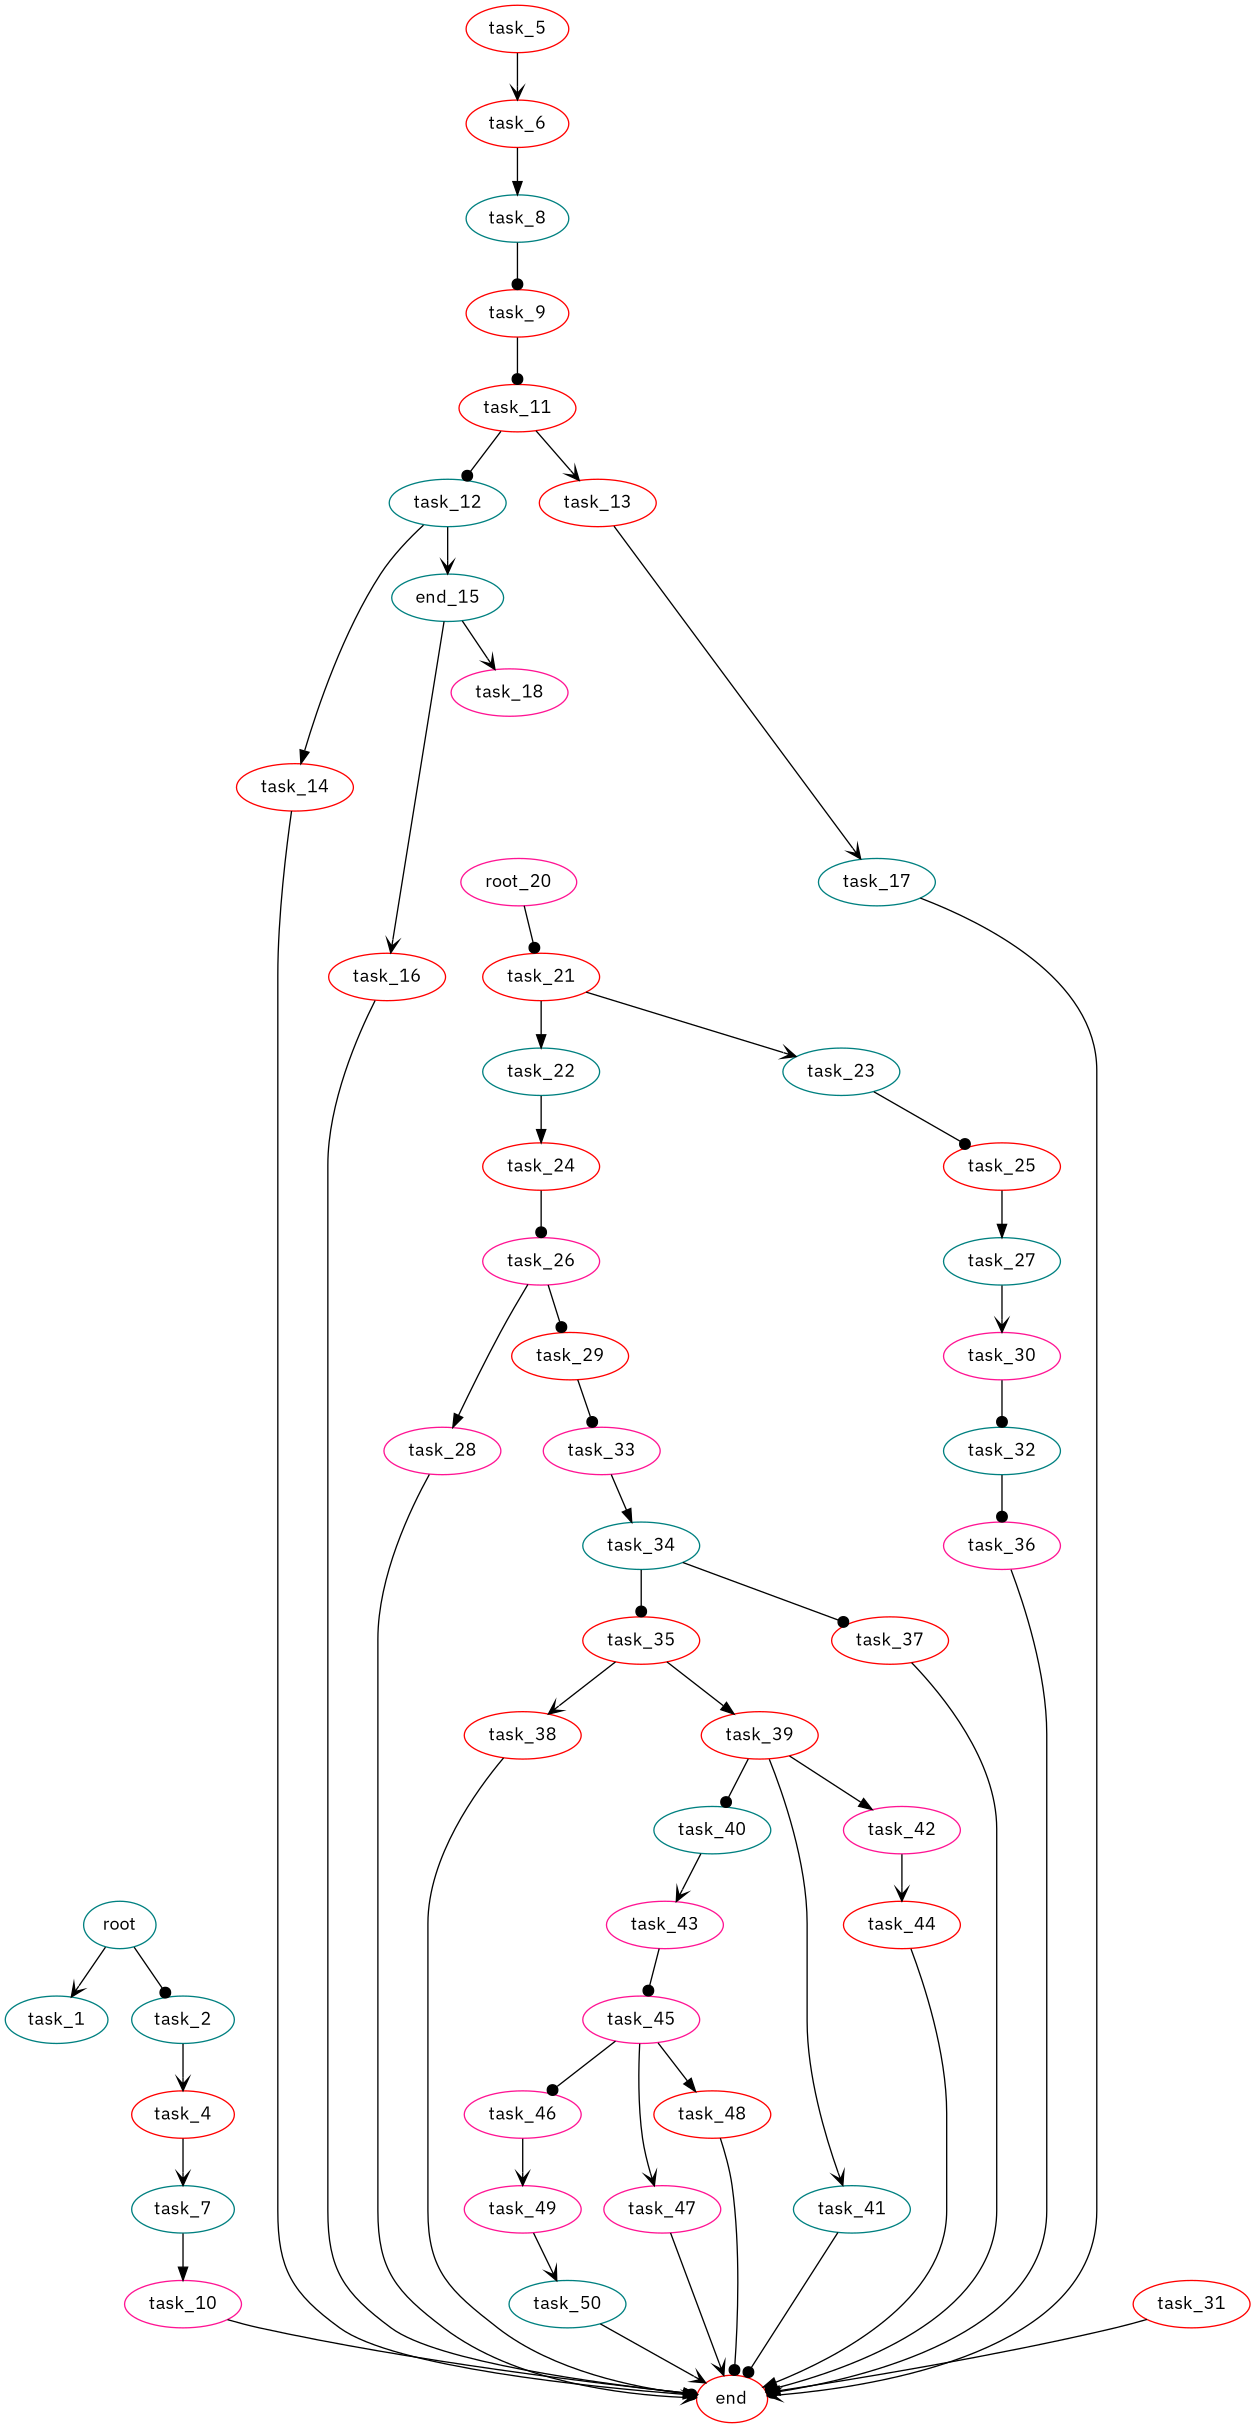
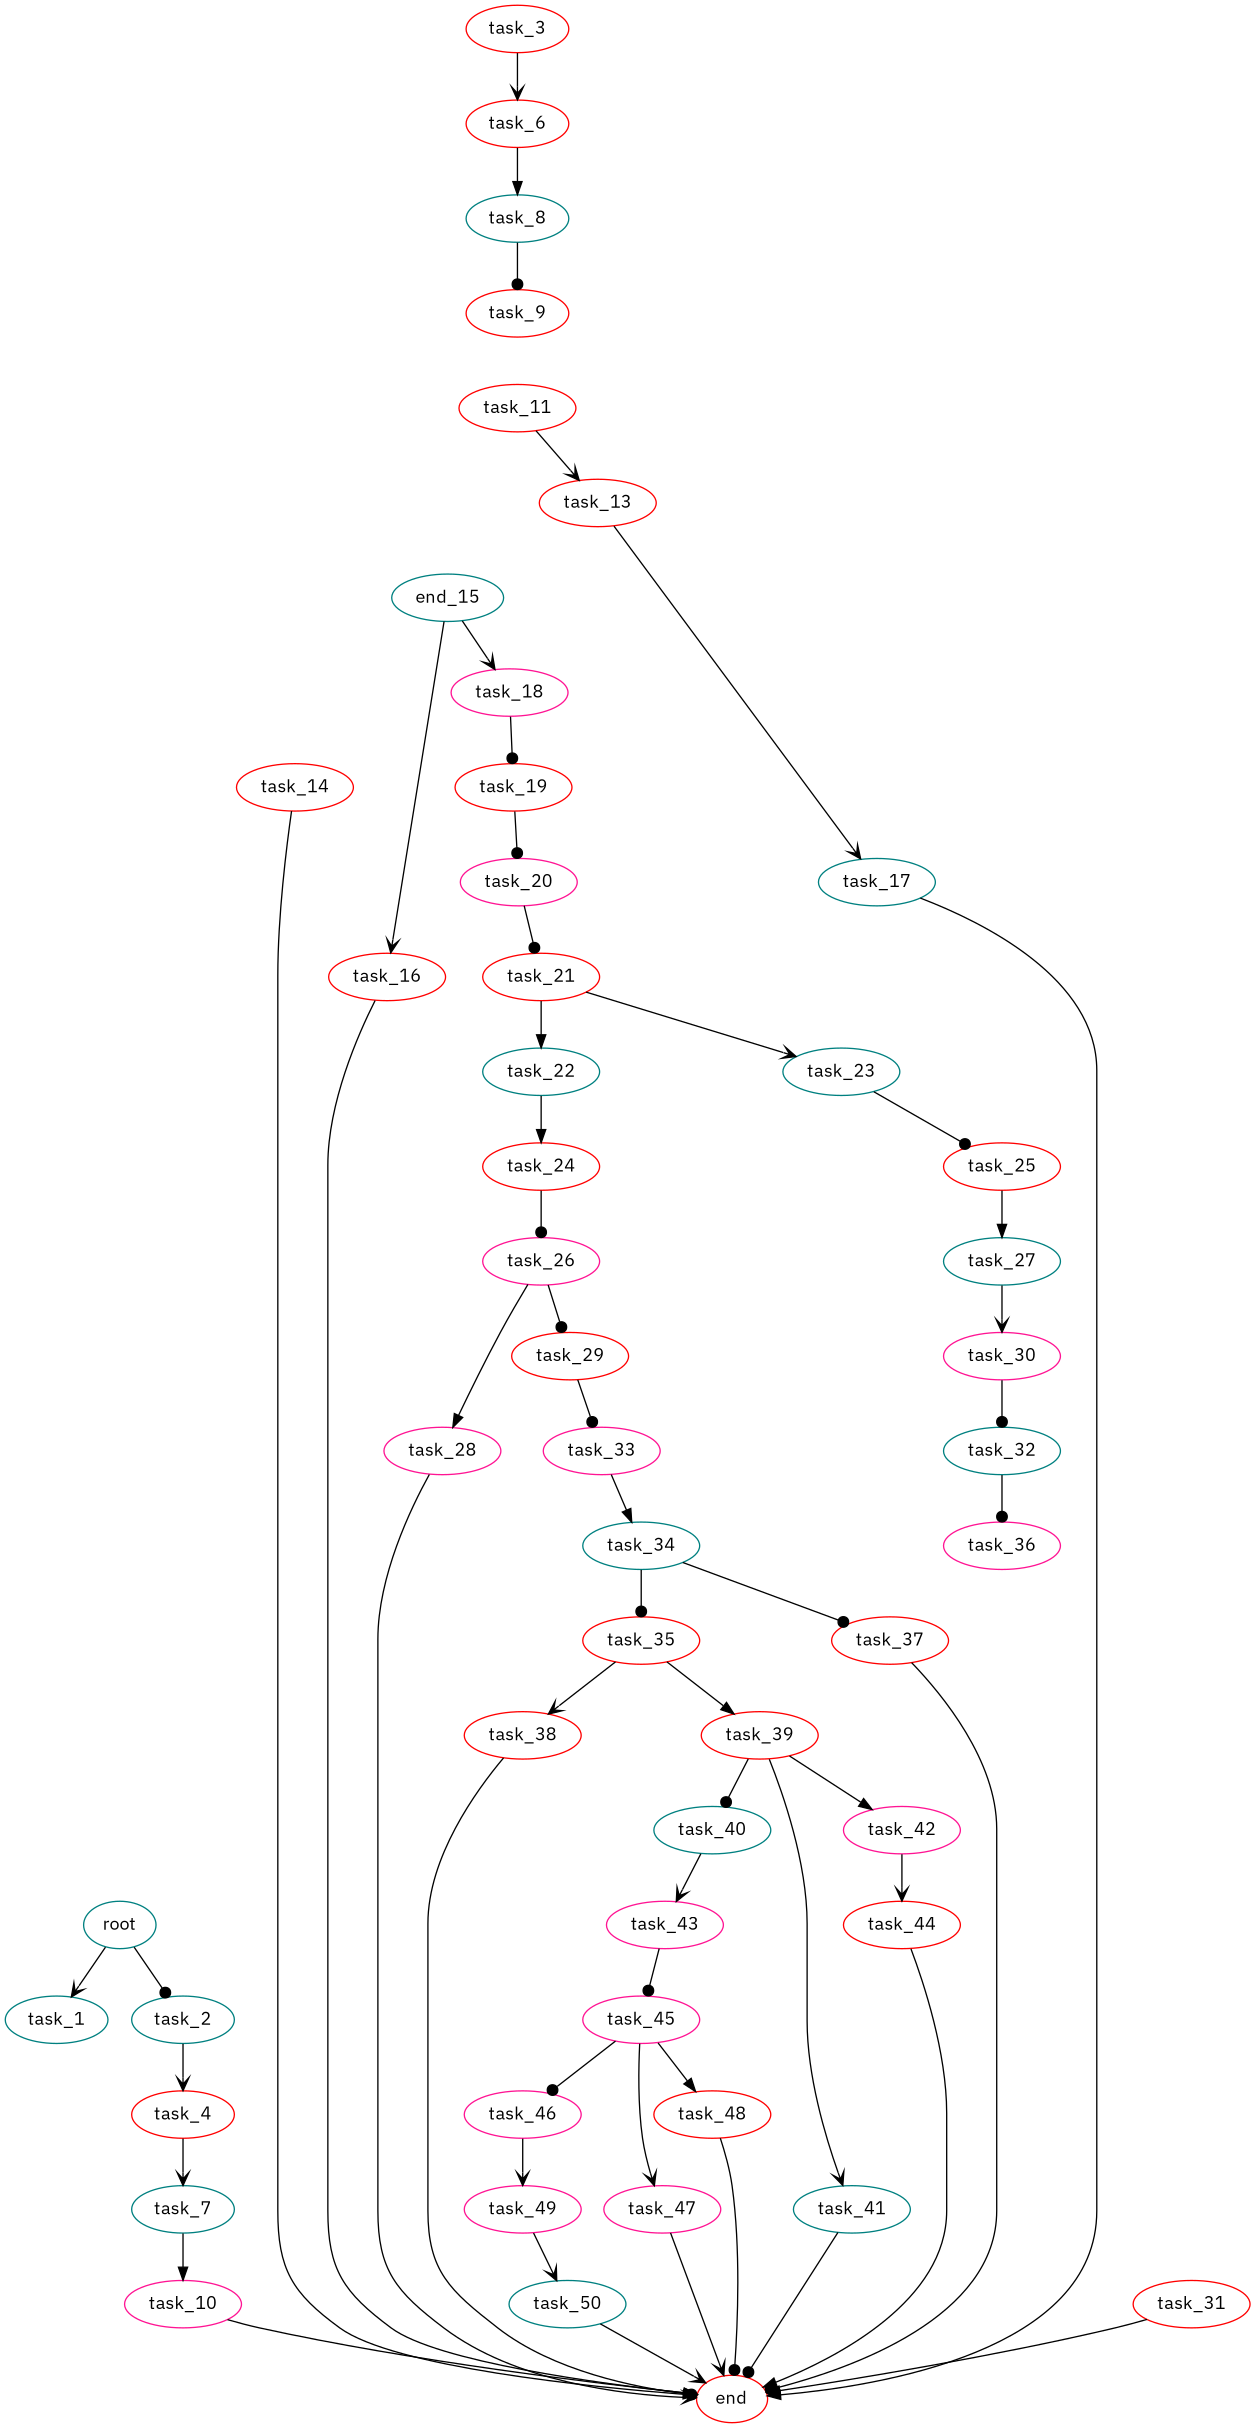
(517, 29) -> (517, 29)
(517, 356) -> none
(448, 503) -> none
none -> (514, 787)
(519, 882) -> (519, 882)
(1097, 1709) -> (1097, 1709)
(1047, 2063) -> none
